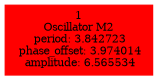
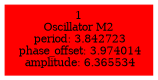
(79, 63) -> (79, 63)
